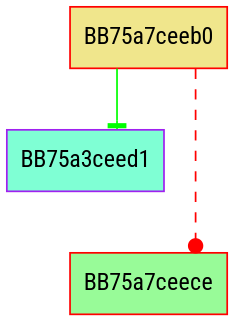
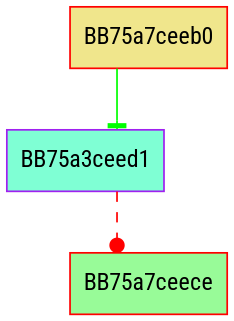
(196, 154) -> (117, 215)
